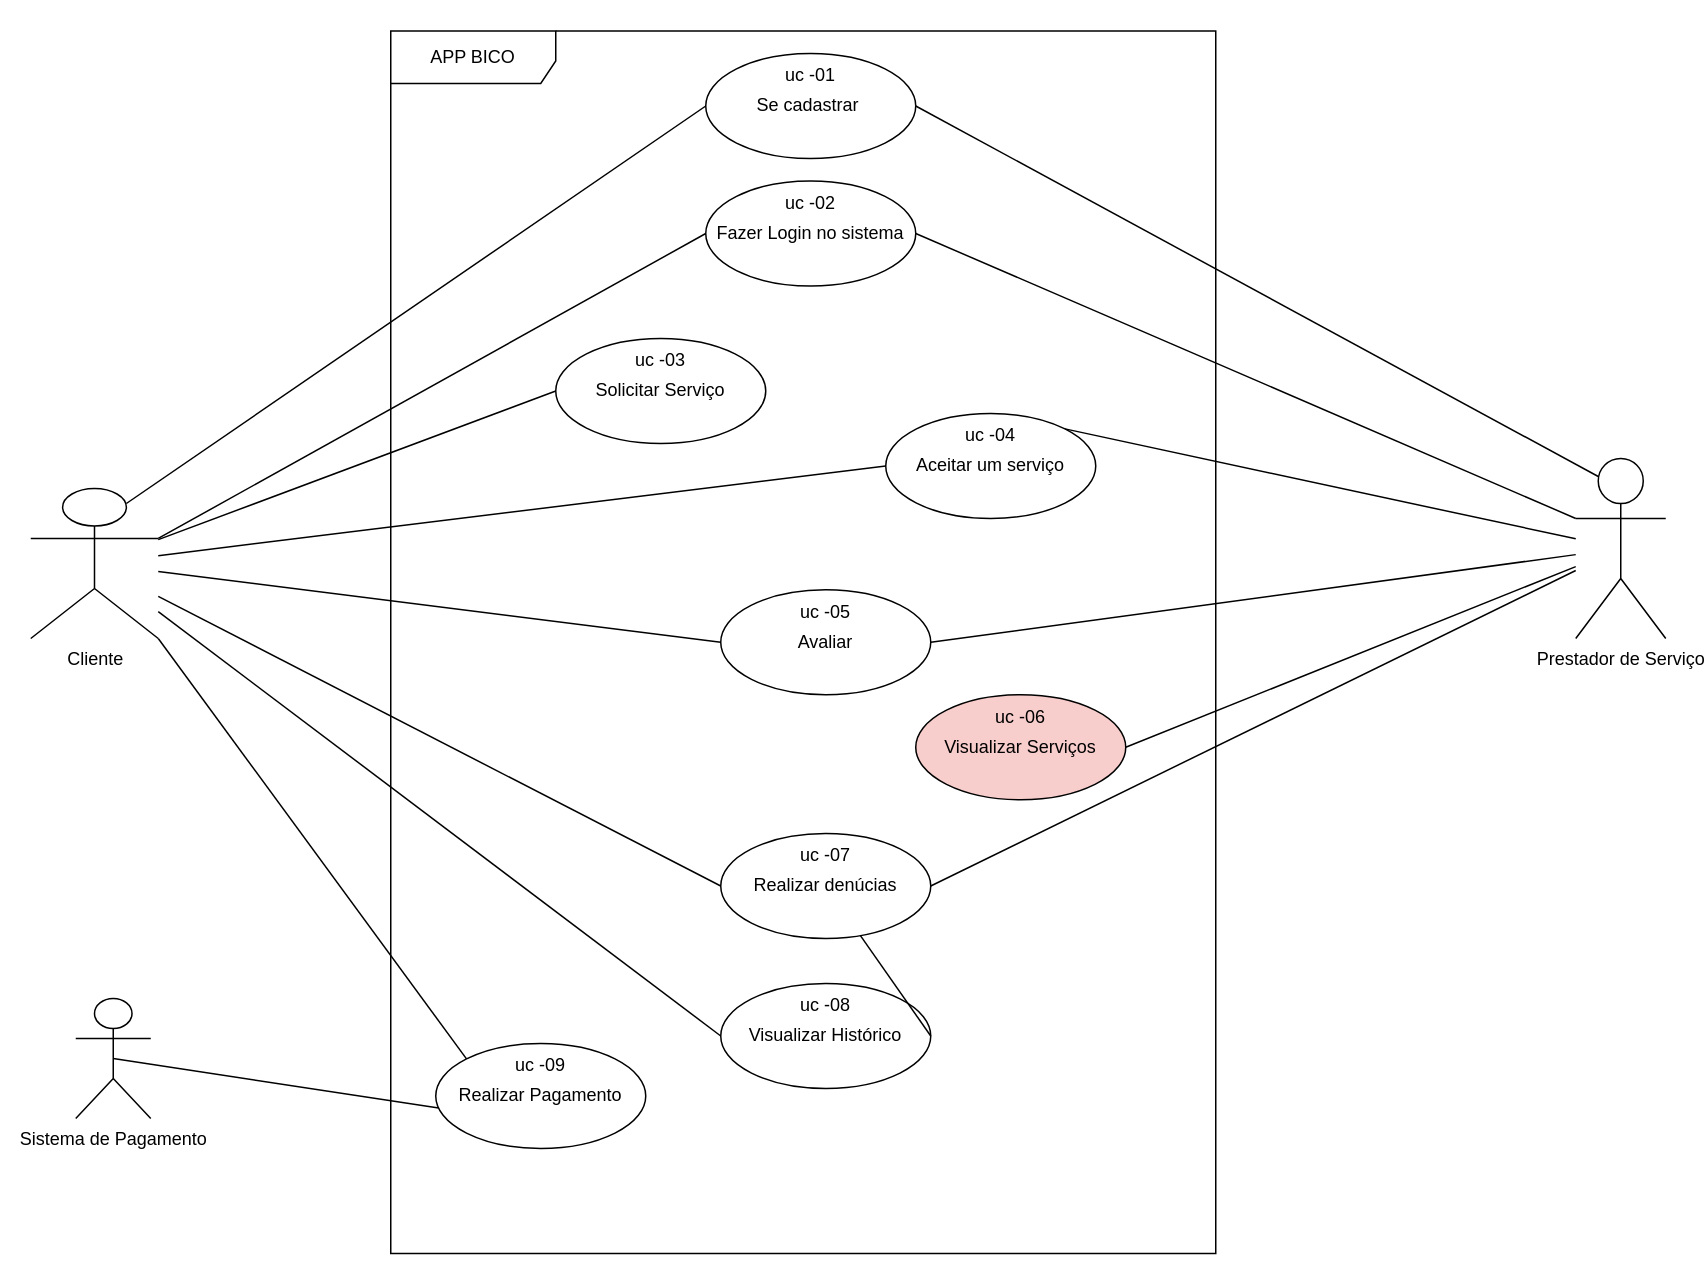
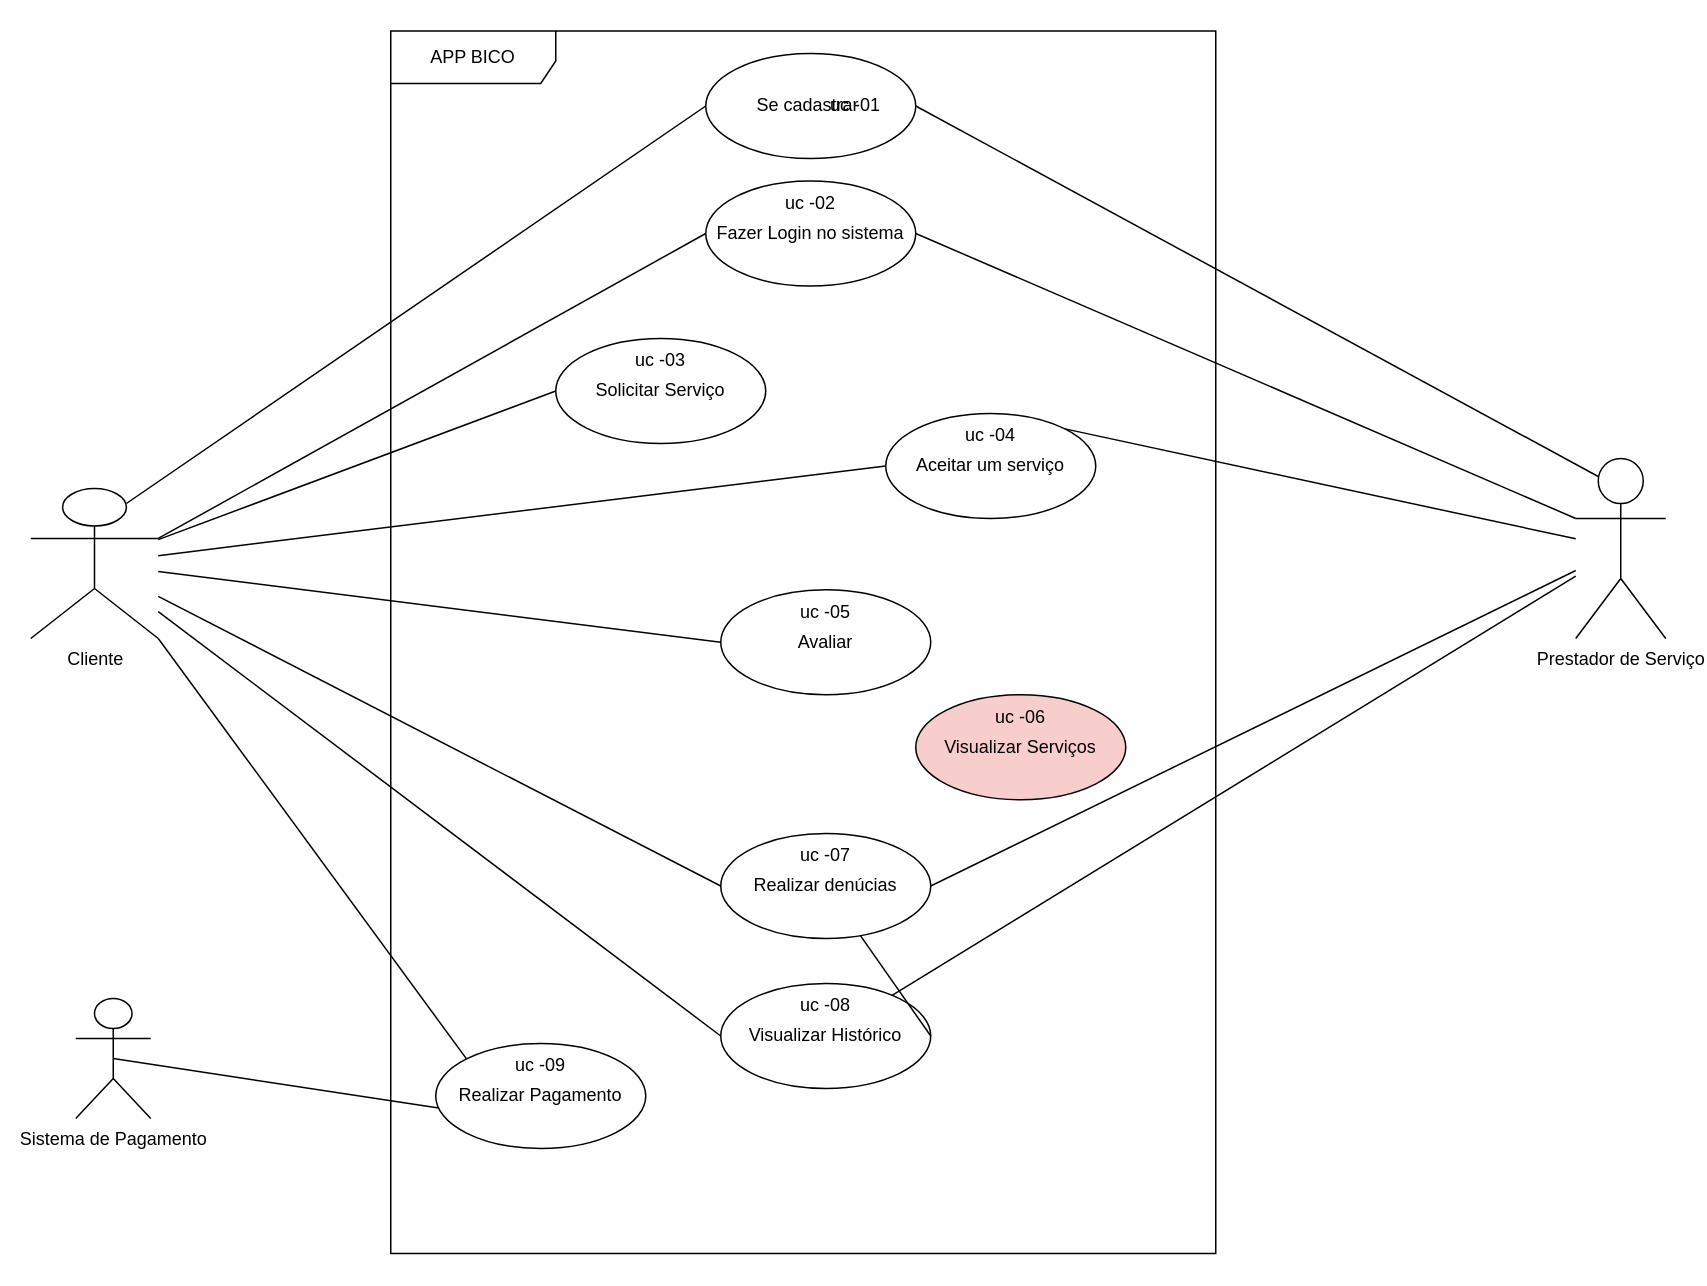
(811, 76) -> (856, 106)
(1253, 598) -> none
(1351, 657) -> (1234, 785)
